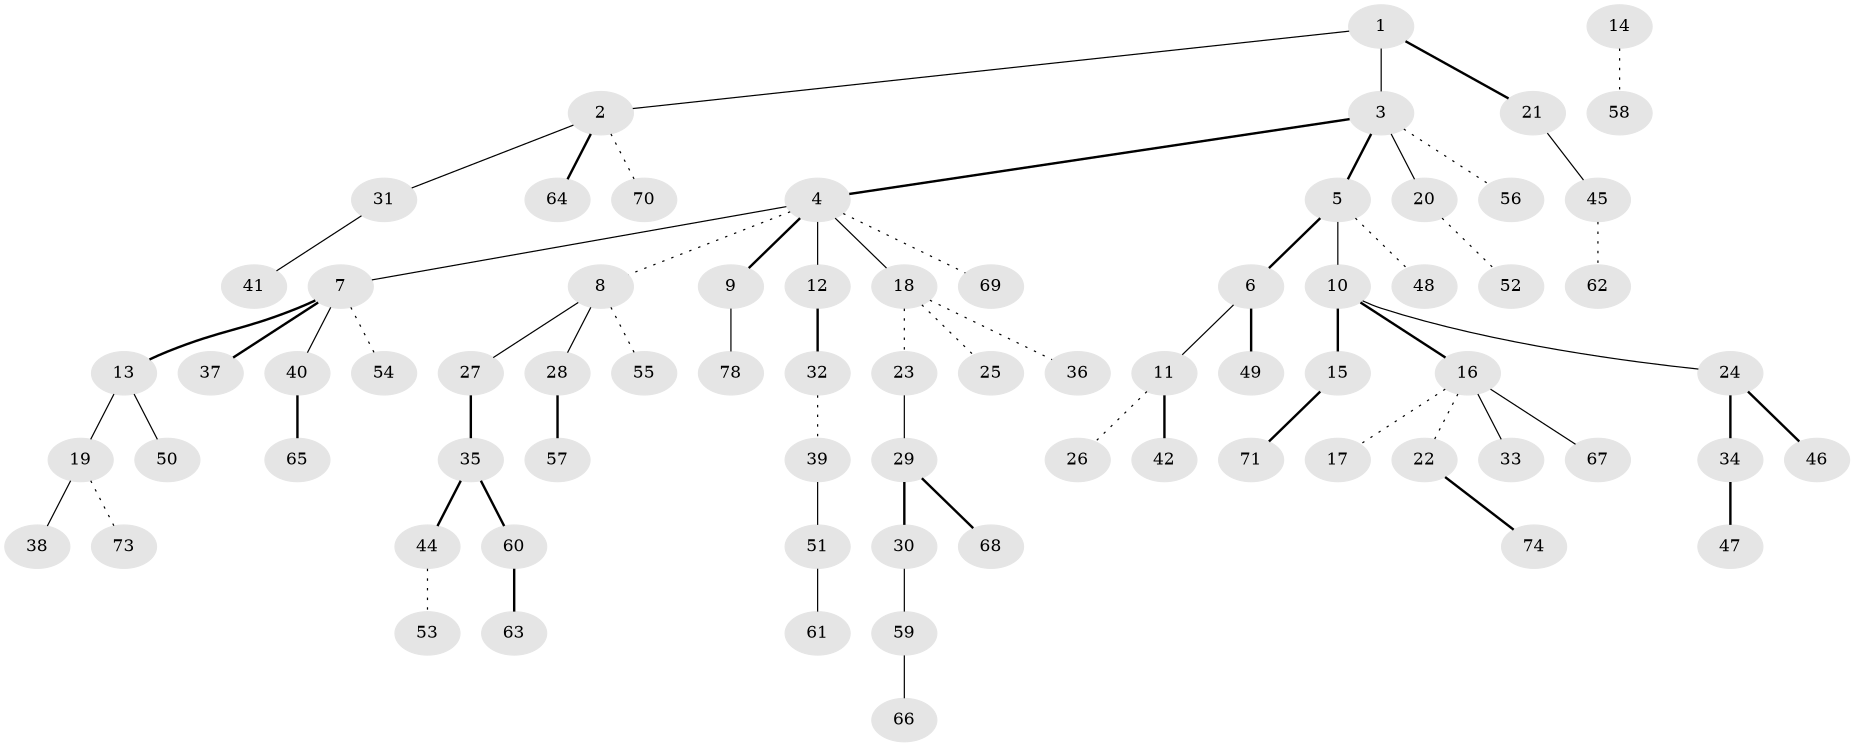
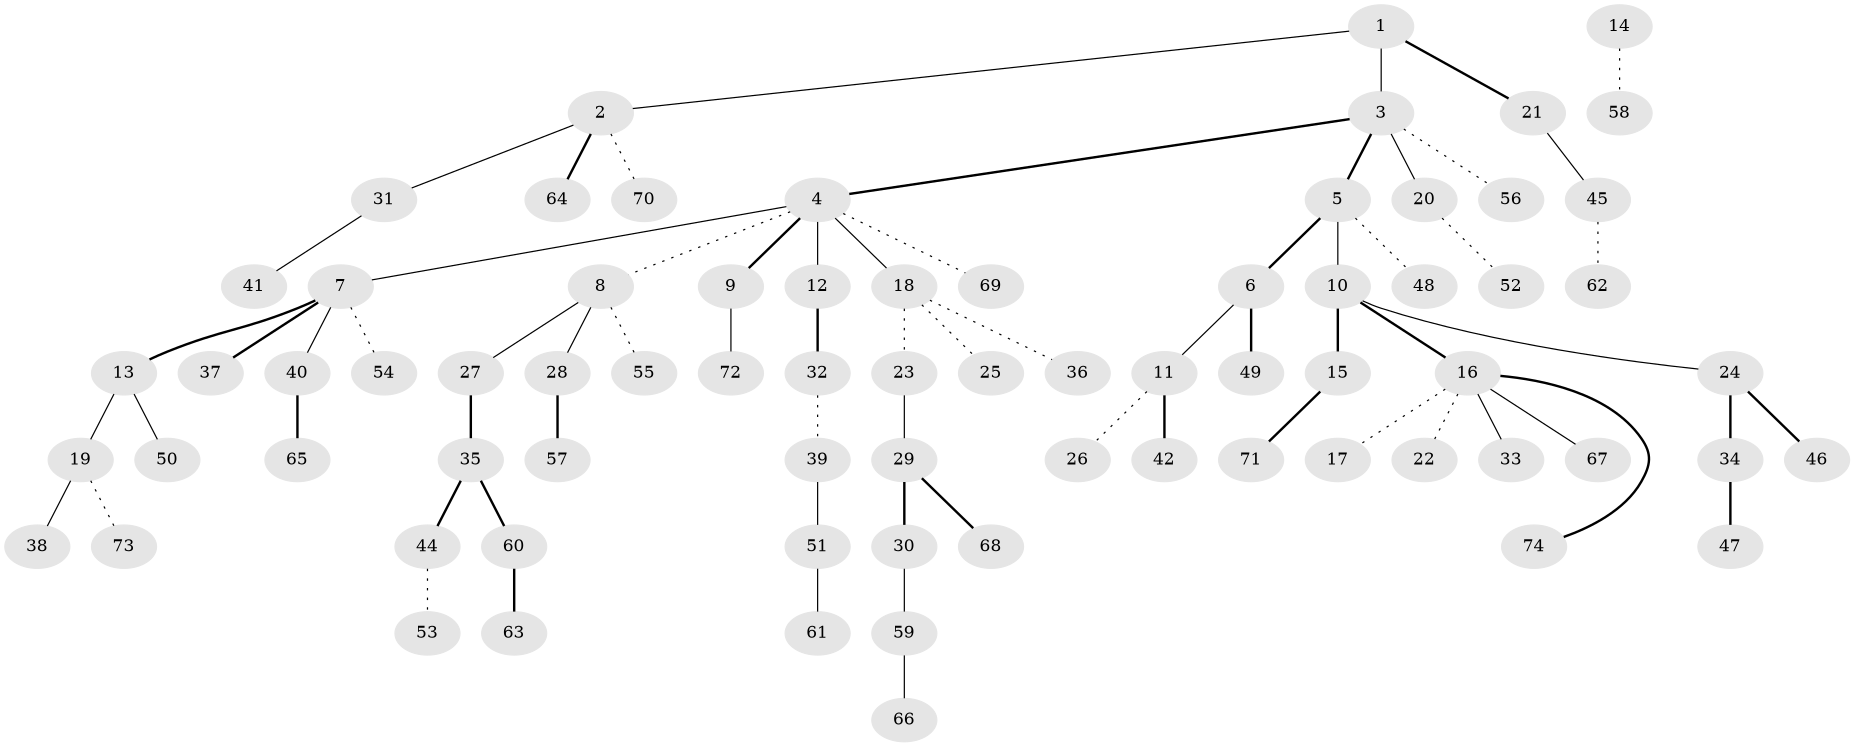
(731, 373) -> (731, 373)
(1479, 503) -> (1636, 433)
